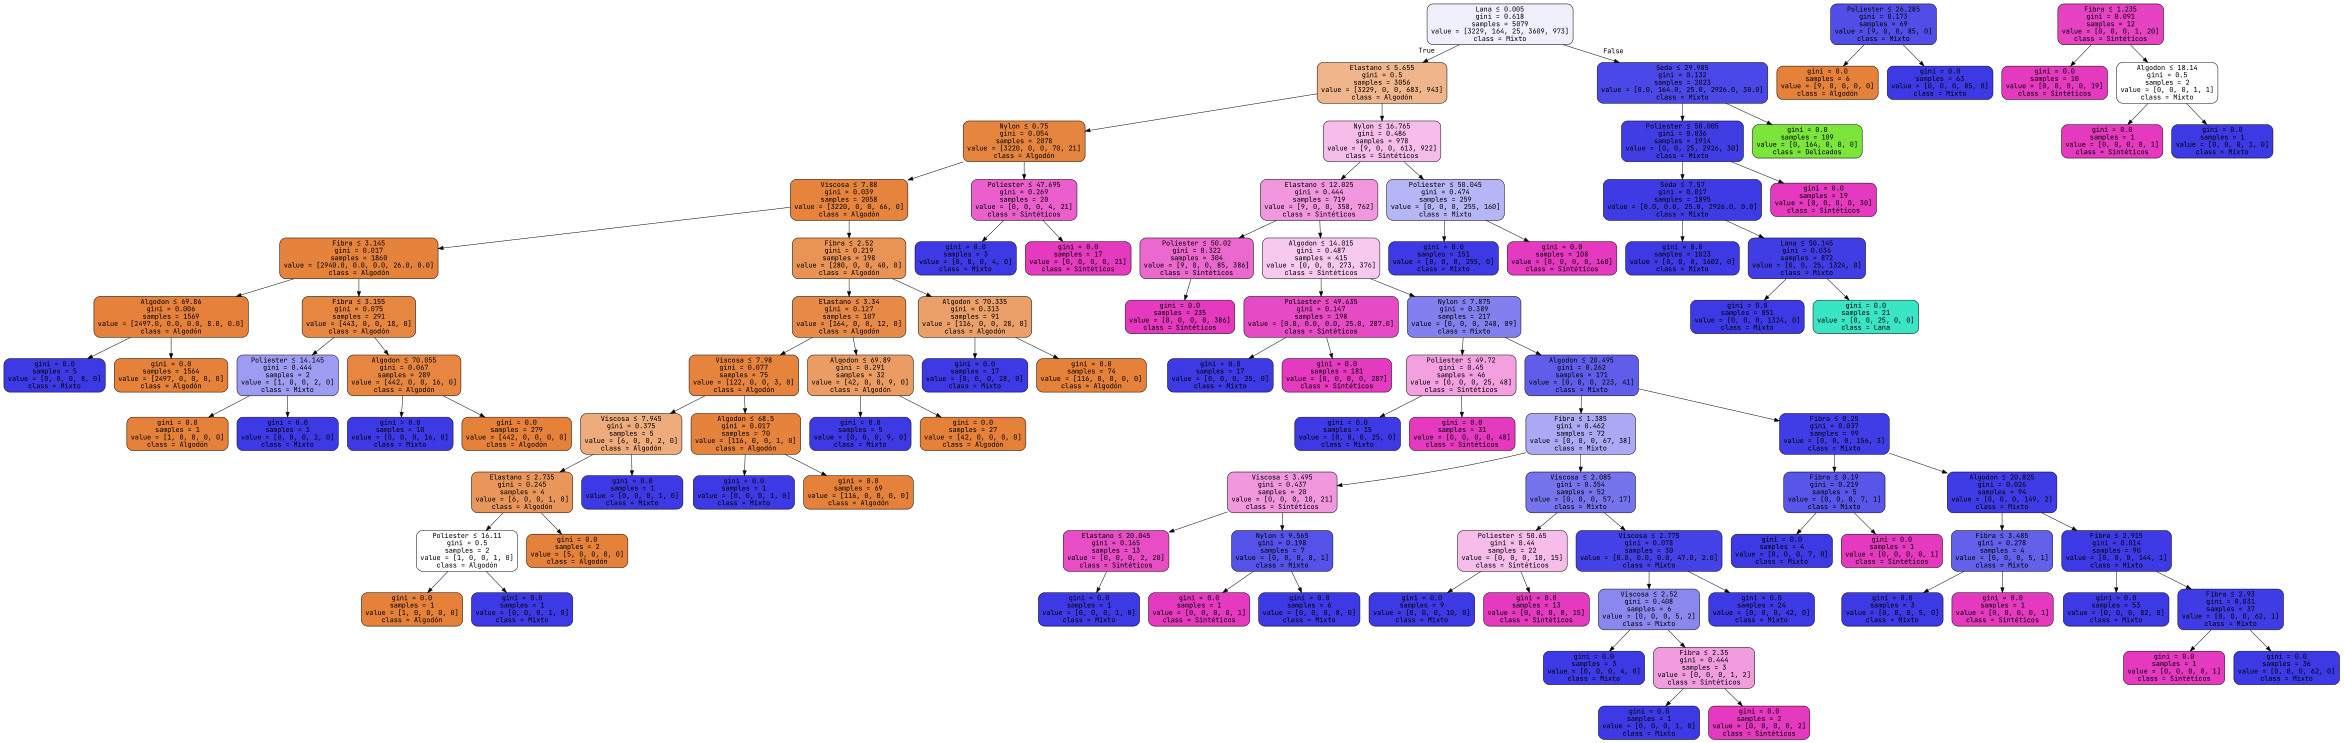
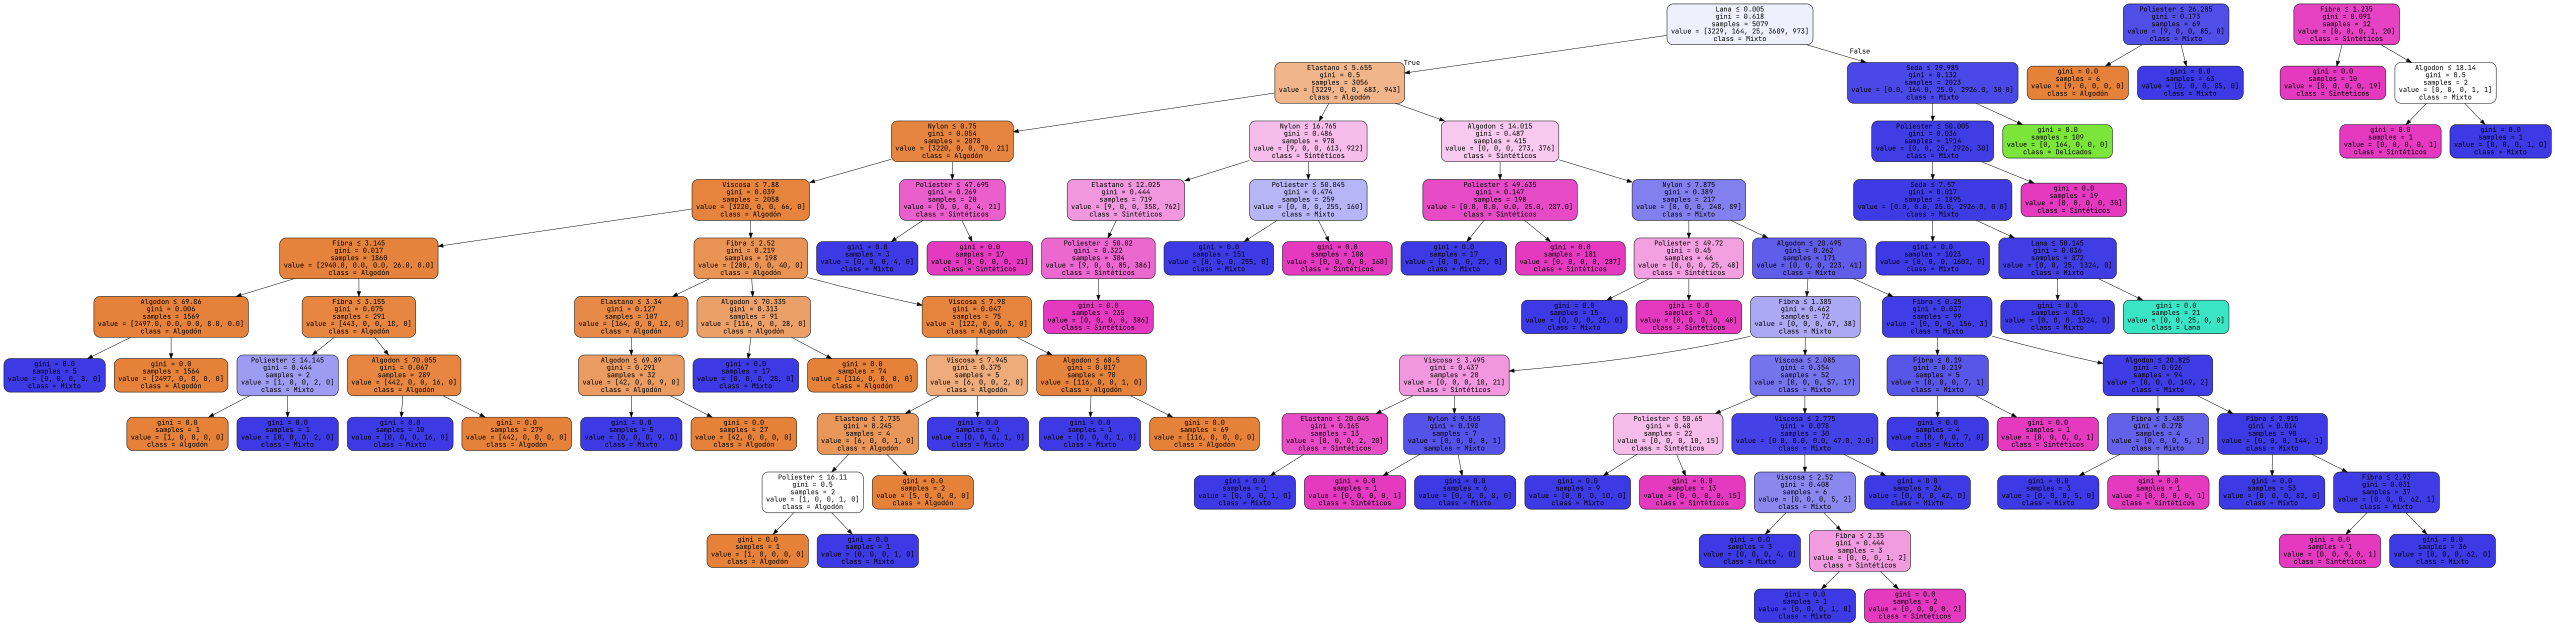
(1320, 227) -> (1418, 111)
(799, 345) -> (862, 292)
(744, 368) -> (977, 309)
(1512, 543) -> (1668, 426)
(1282, 565) -> (1454, 448)
